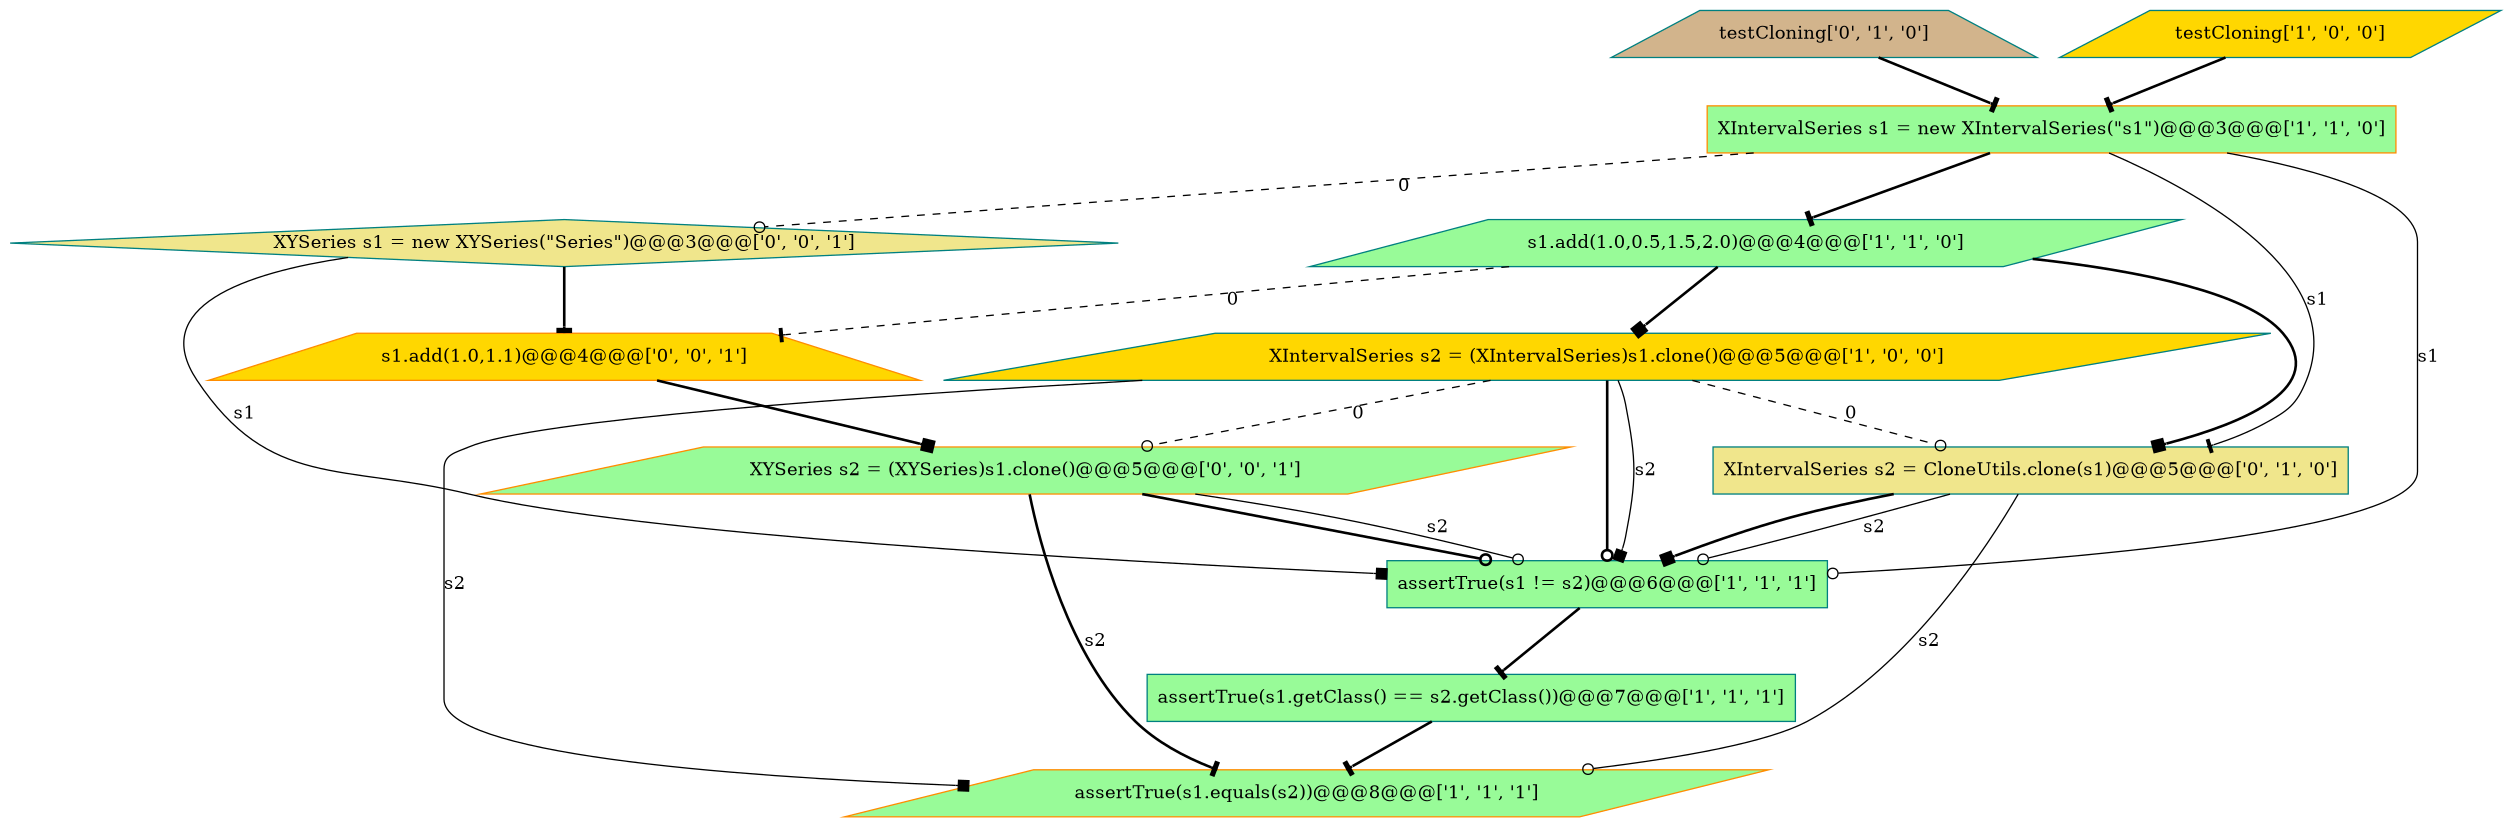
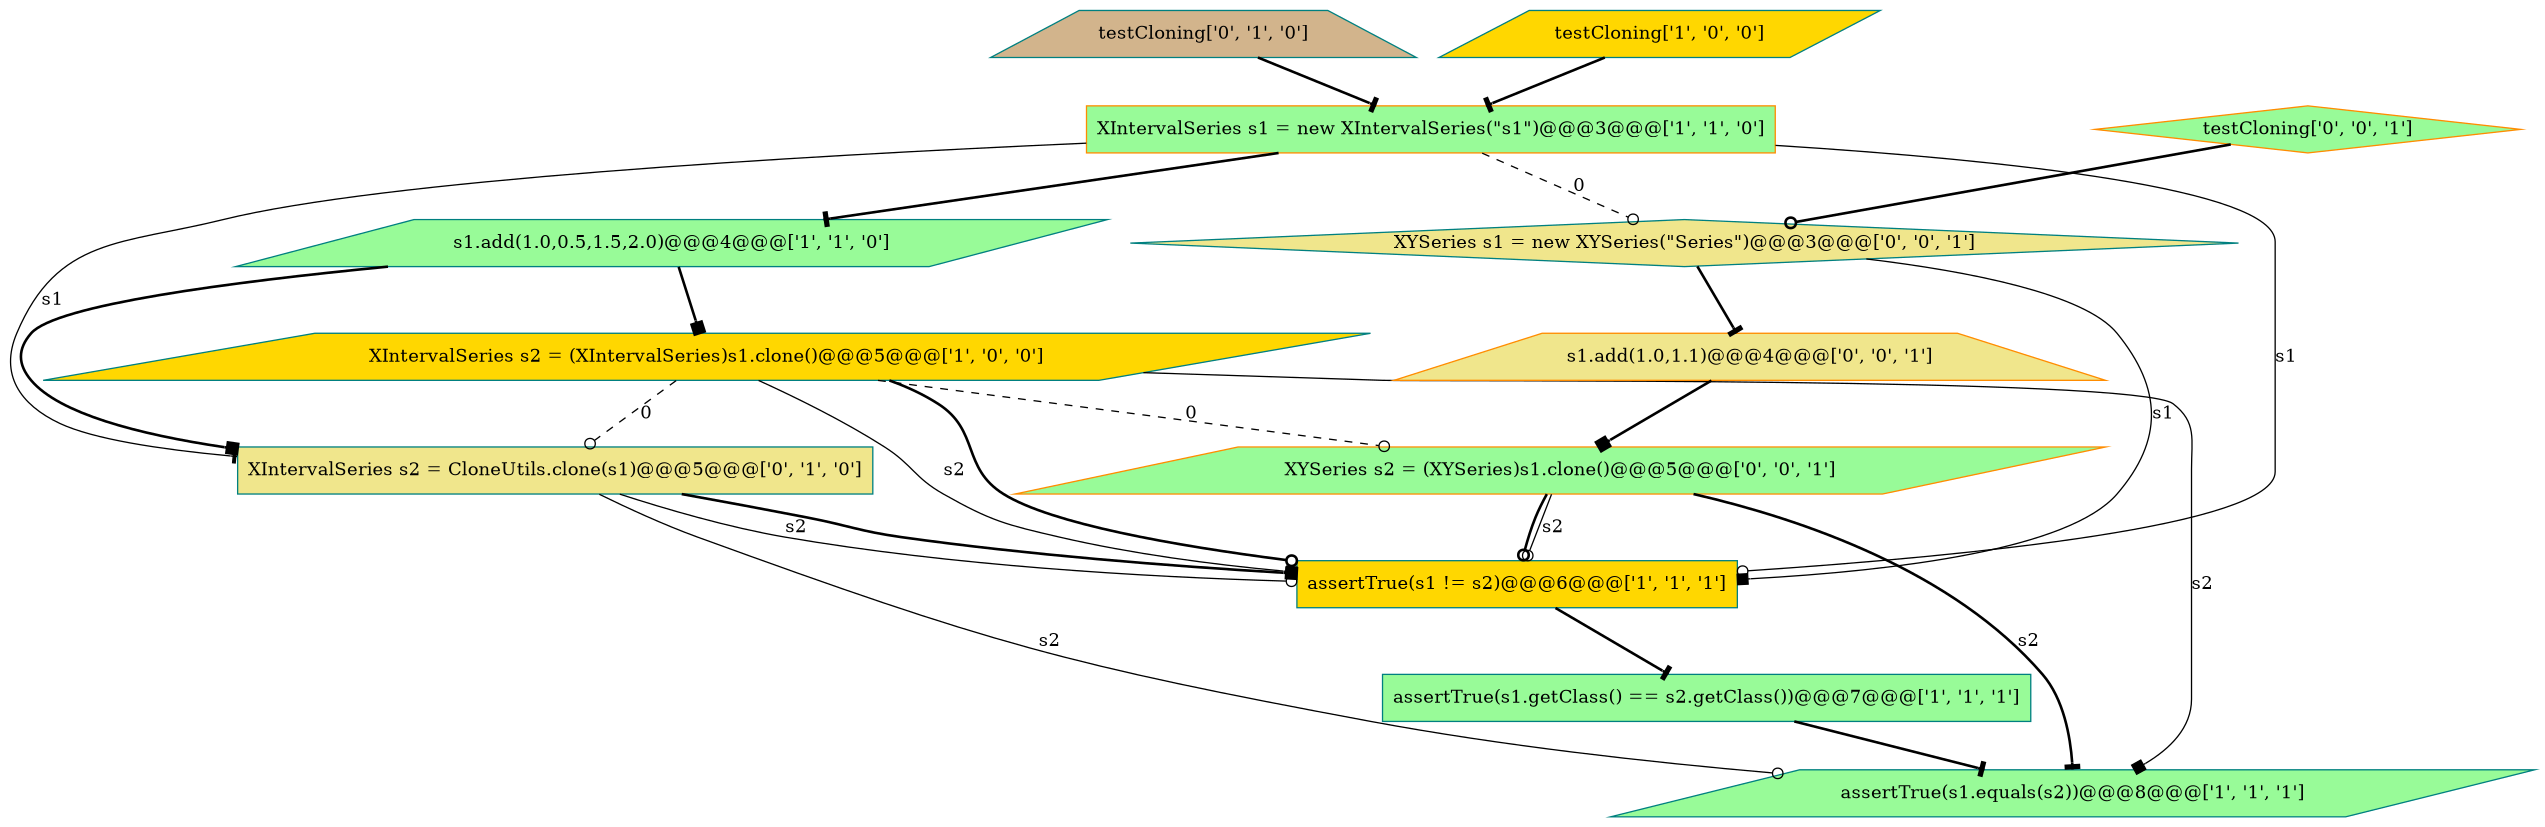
none -> (2308, 129)
(1147, 301) -> none
(564, 357) -> (1750, 357)
(1607, 584) -> (1517, 584)
(1307, 793) -> (2073, 793)
